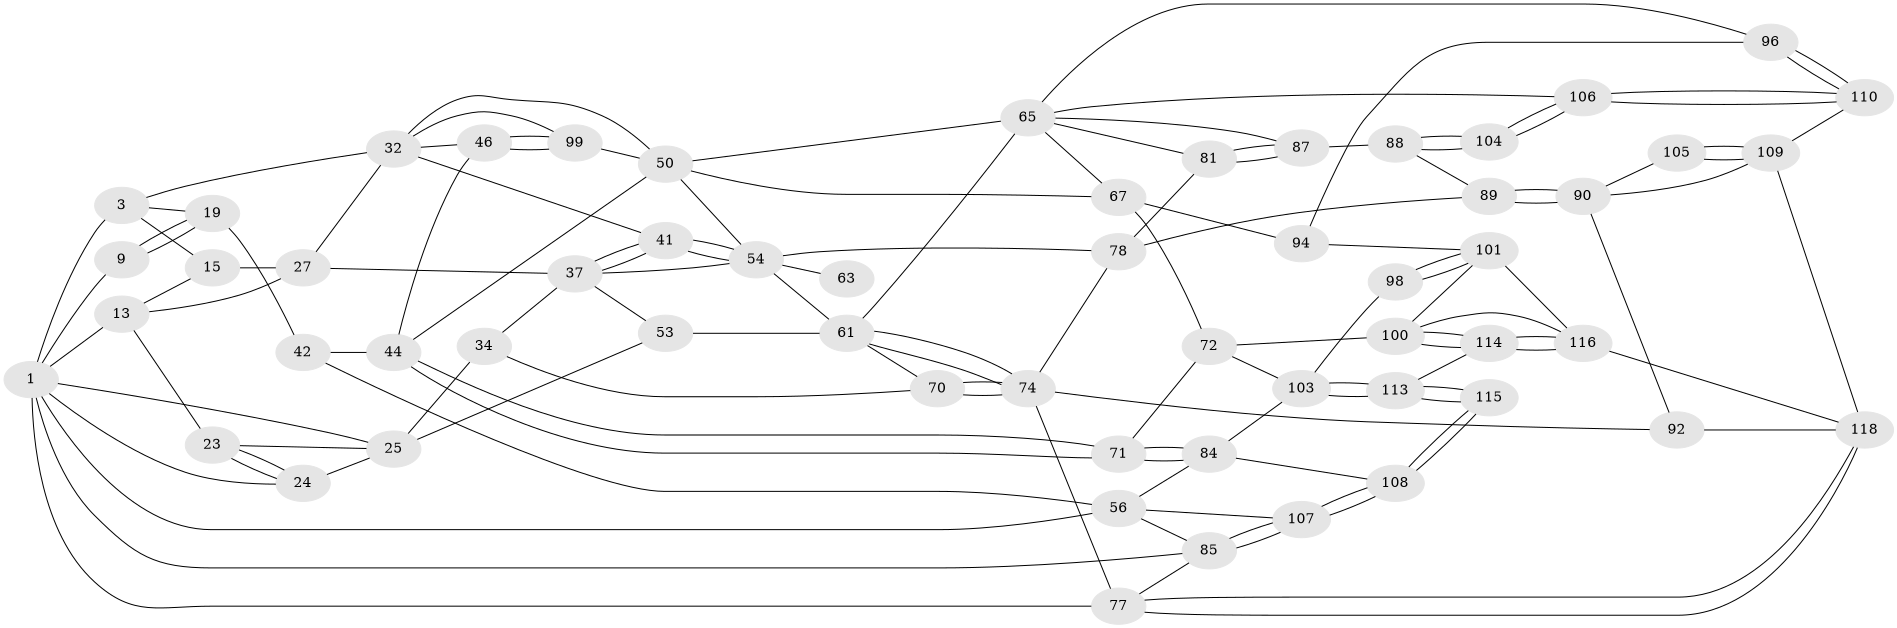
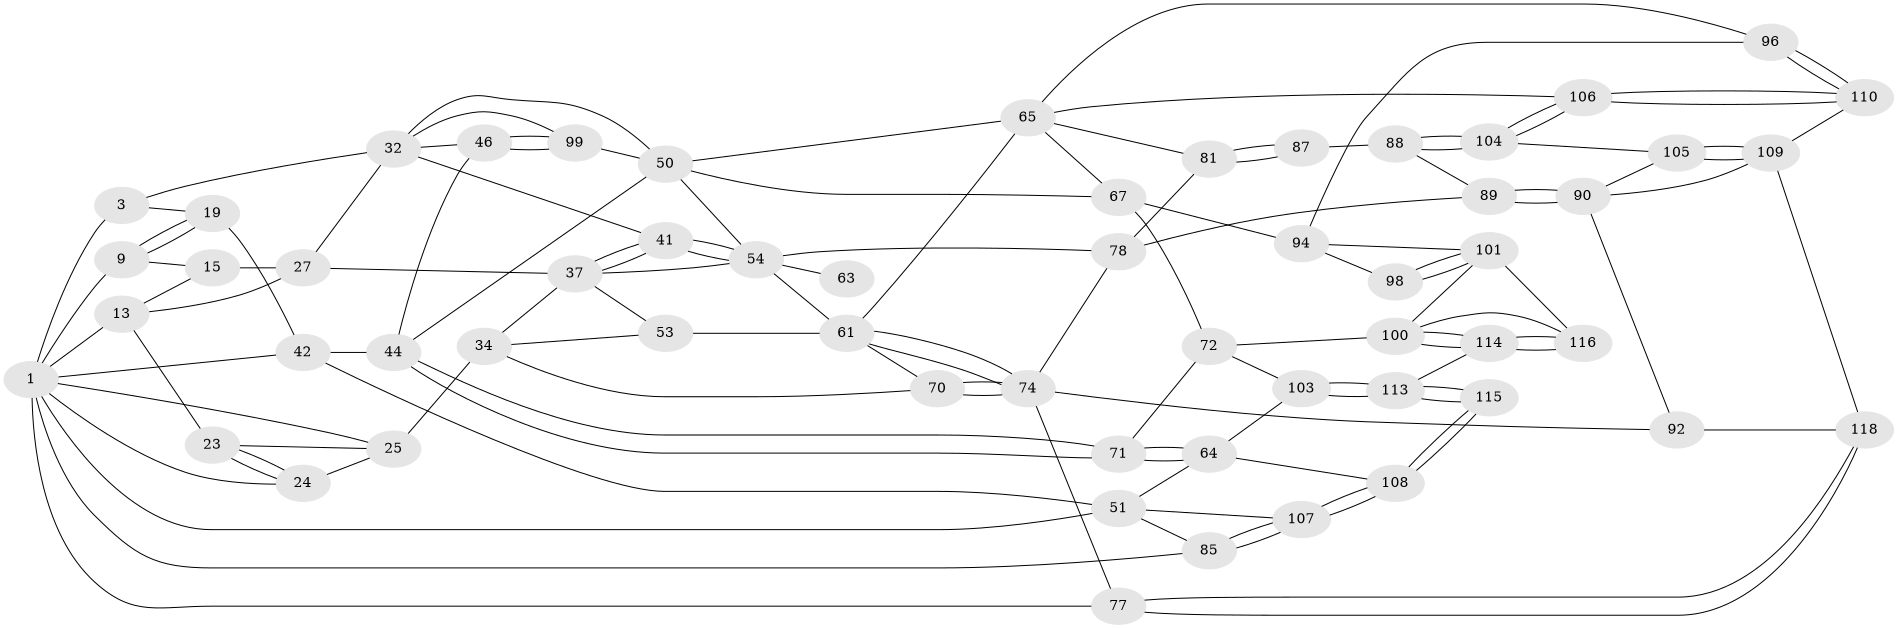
(1167, 124) -> none
none -> (1583, 148)
(155, 228) -> (167, 264)
(1347, 332) -> (1349, 263)
none -> (167, 366)
(1724, 387) -> none
(530, 391) -> (575, 340)
(1209, 454) -> (1209, 454)
(1119, 509) -> (1119, 509)
(1164, 578) -> none
